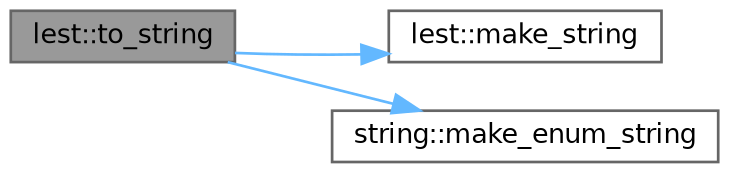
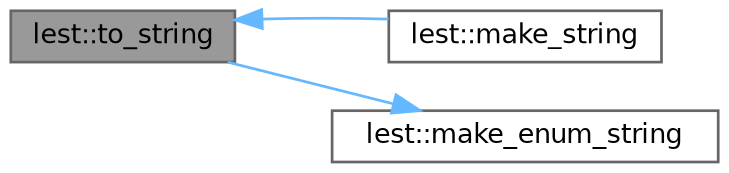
(298, 55) -> (326, 18)
(525, 136) -> (525, 136)
